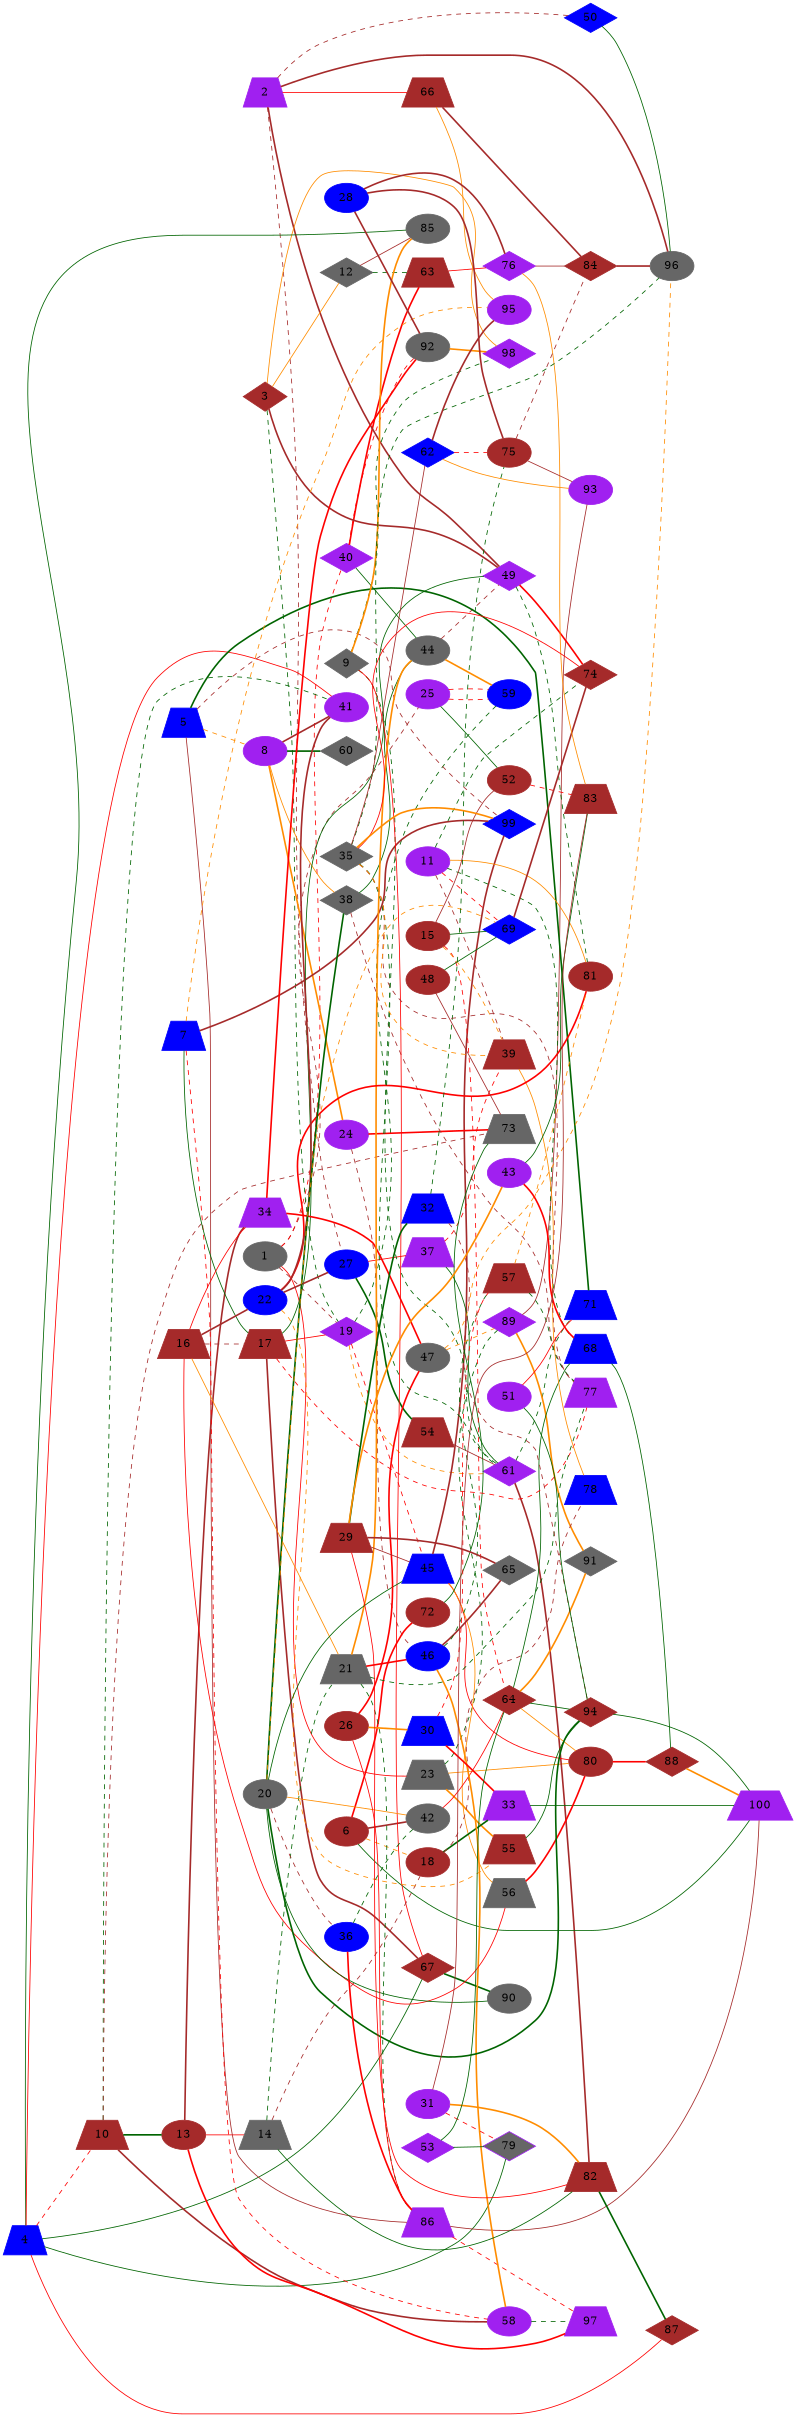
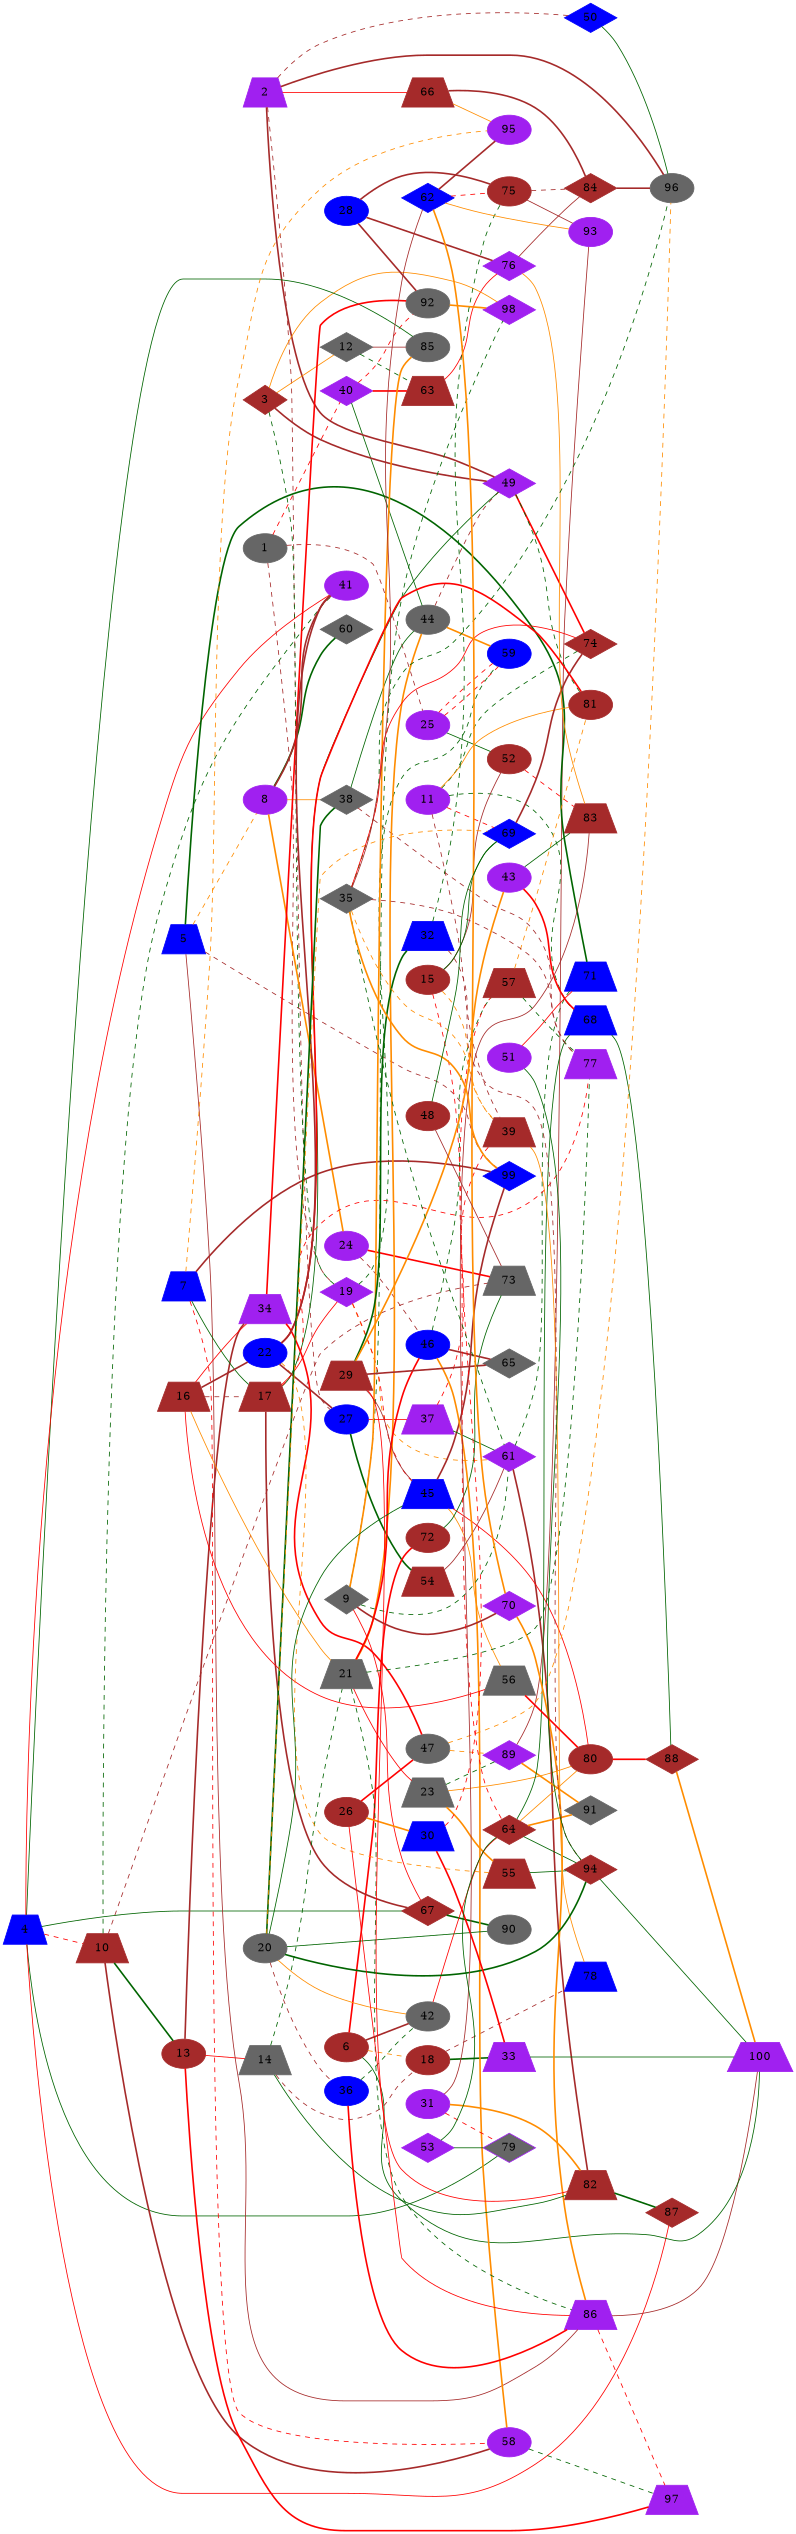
(296, 1553) -> (372, 1725)
none -> (509, 1606)
